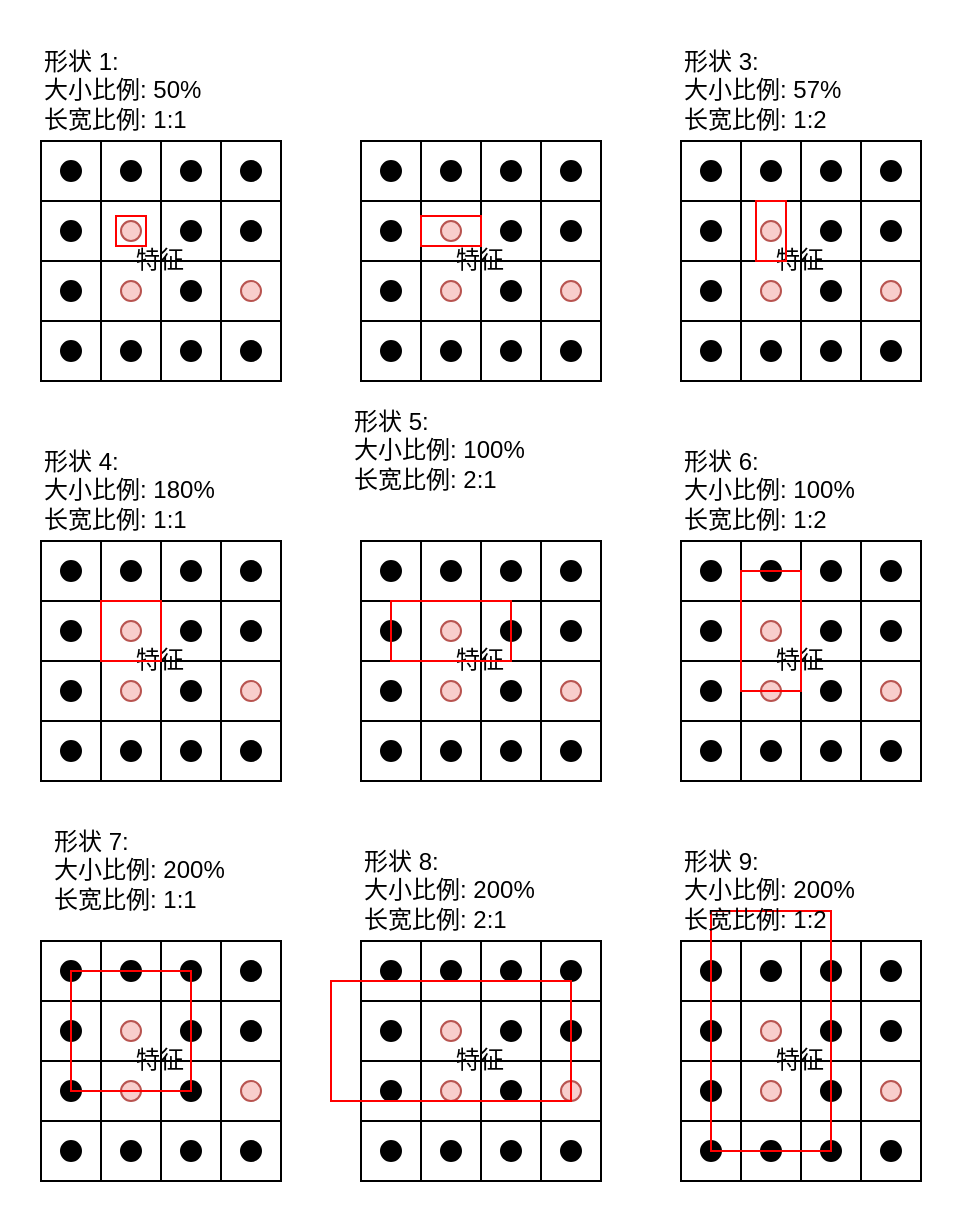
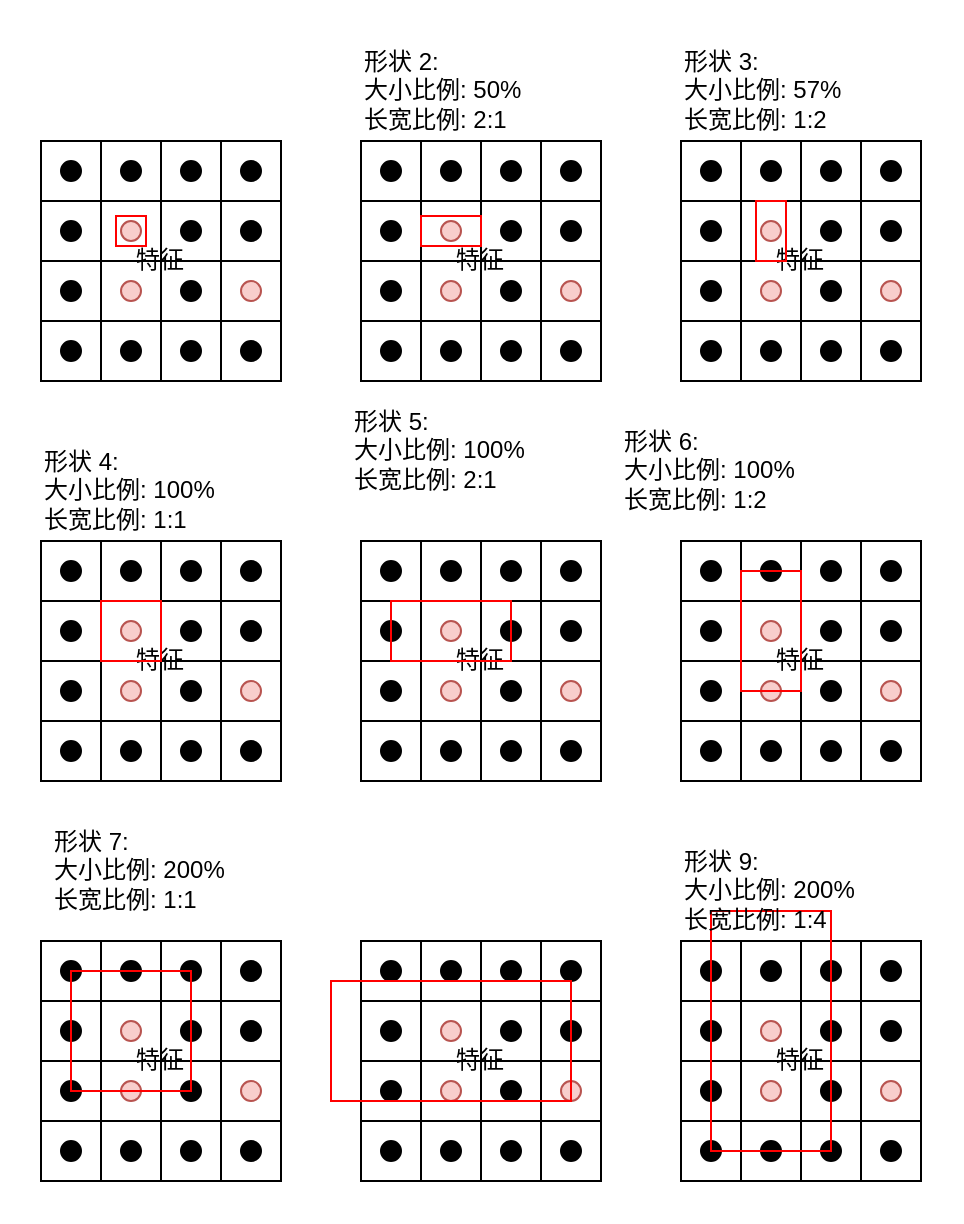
(141, 91) -> none
none -> (461, 91)
(127, 491) -> (127, 491)
(781, 491) -> (721, 471)
(461, 891) -> none
(767, 891) -> (767, 891)
